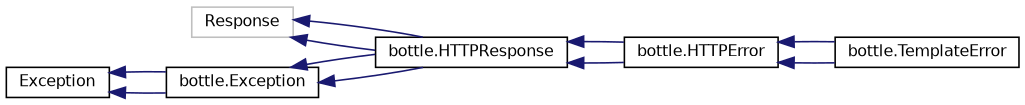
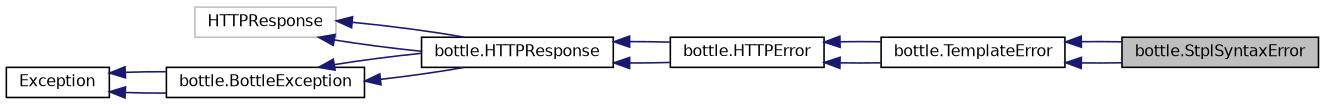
(242, 22) -> (265, 22)
none -> (1220, 52)
(242, 82) -> (265, 82)
